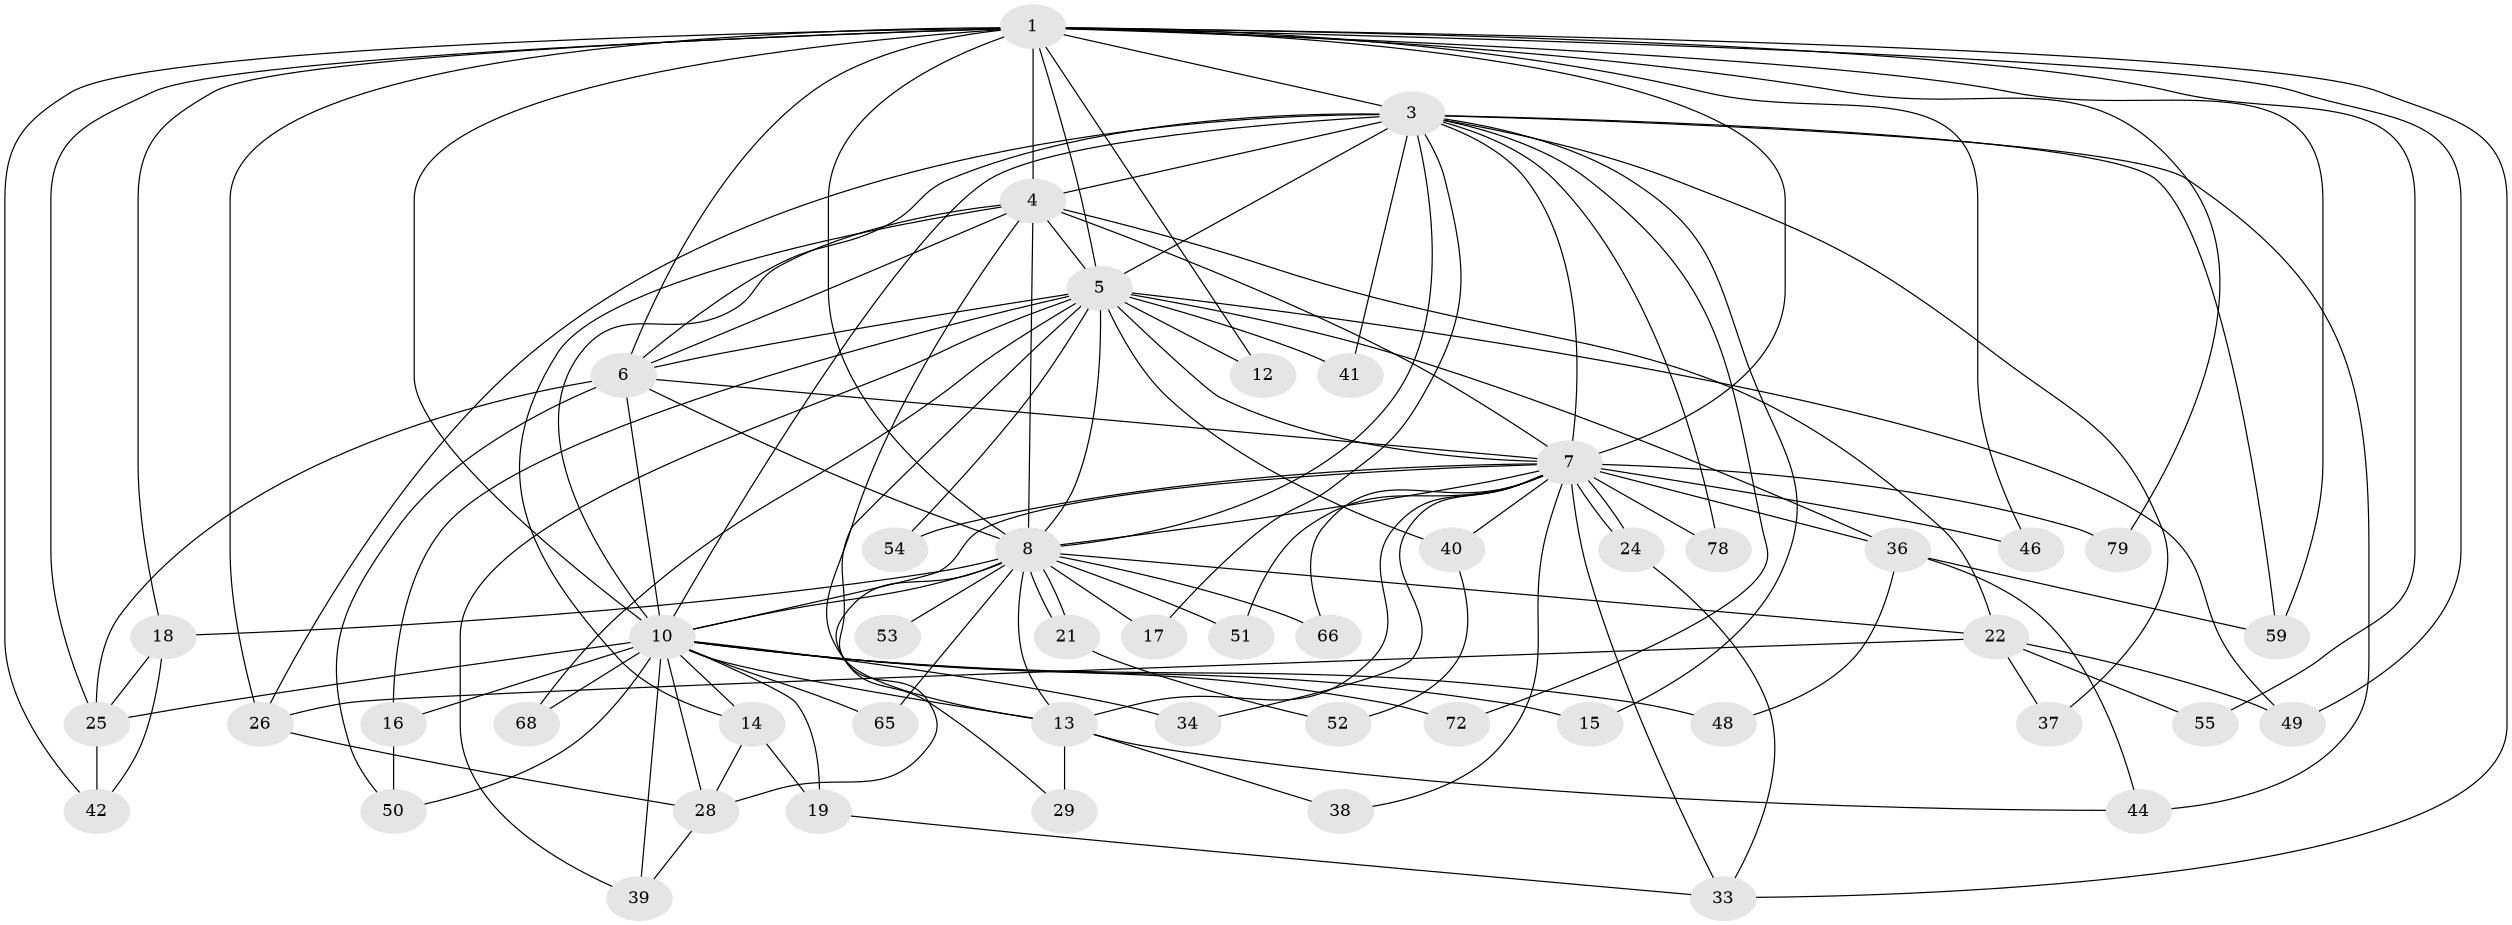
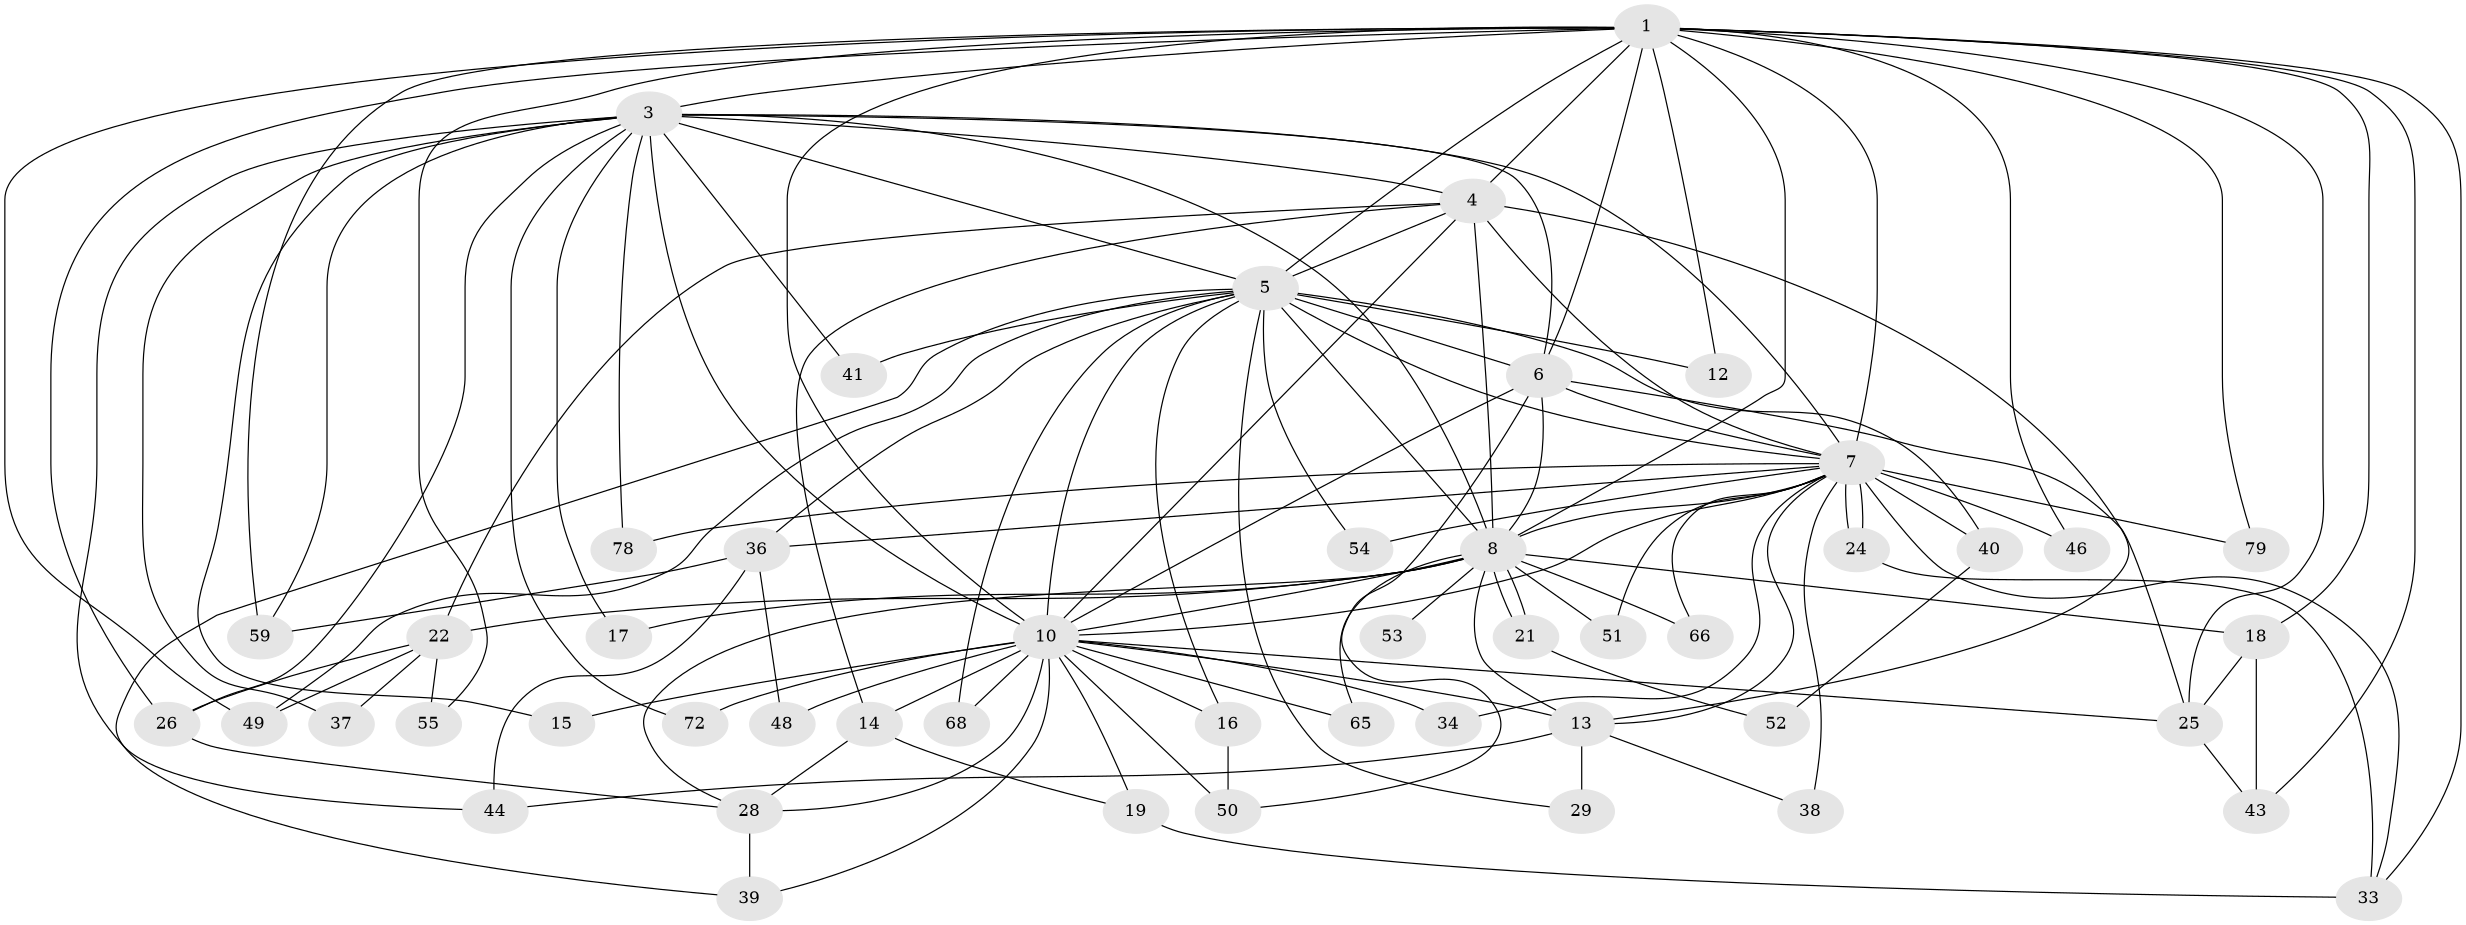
(838, 285) -> none
none -> (1091, 422)
(97, 811) -> (2256, 811)
